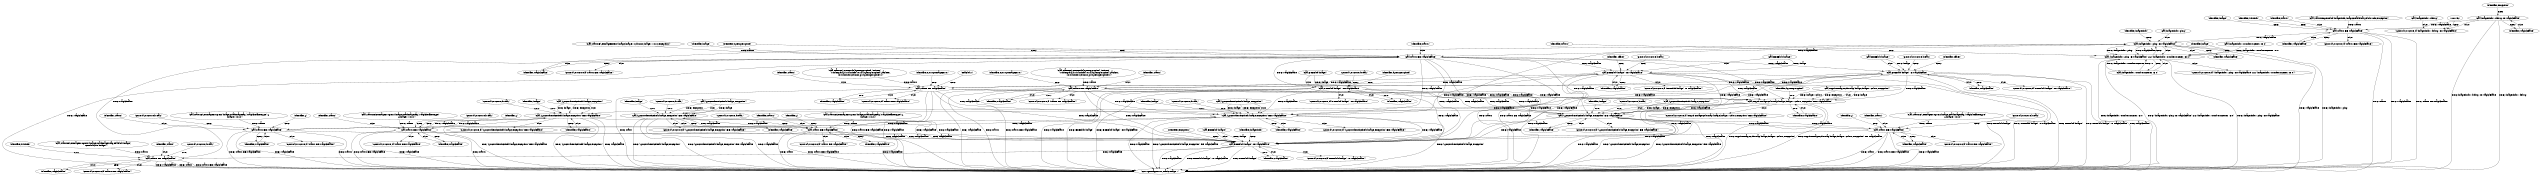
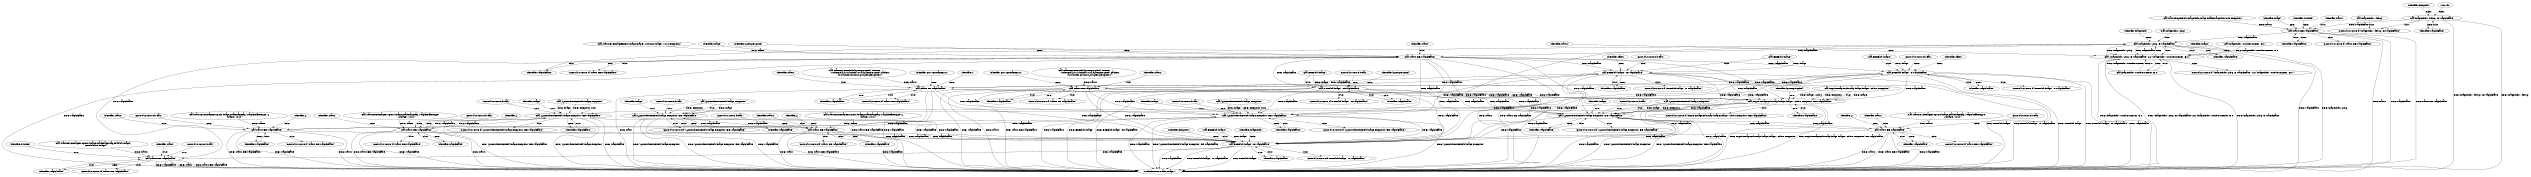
(2451, 26) -> (2439, 11)
(967, 73) -> (968, 73)
(1160, 171) -> (1160, 171)
